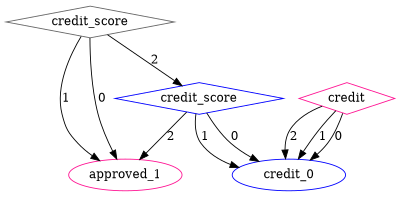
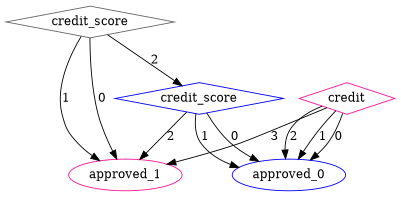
none -> (253, 138)
(289, 175) -> (289, 175)
